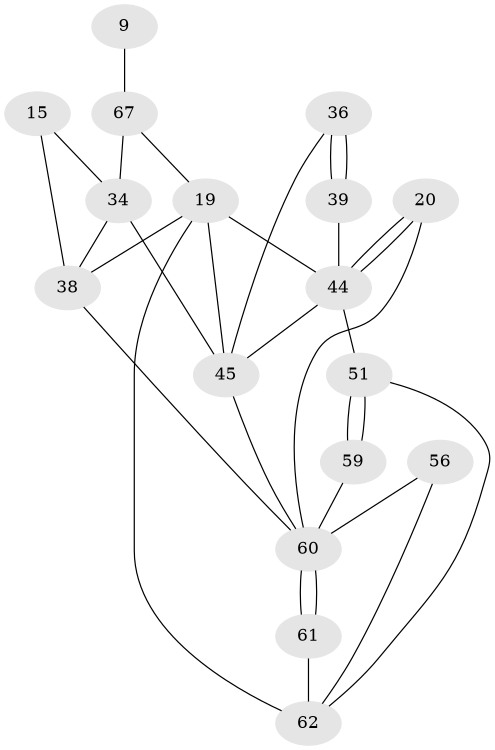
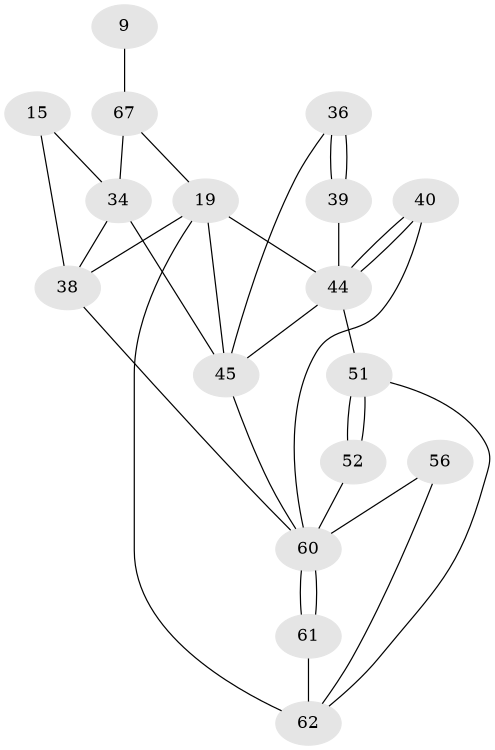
(426, 201) -> (426, 201)
(353, 462) -> (353, 462)
